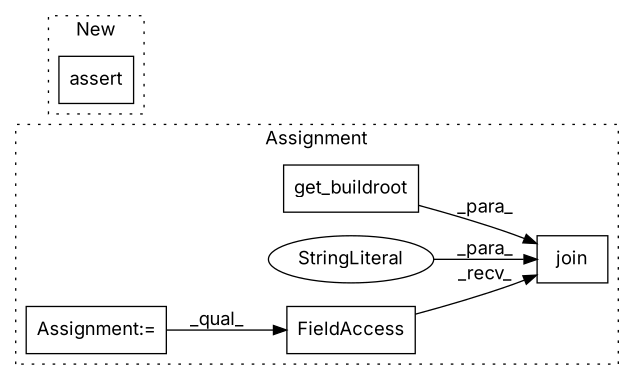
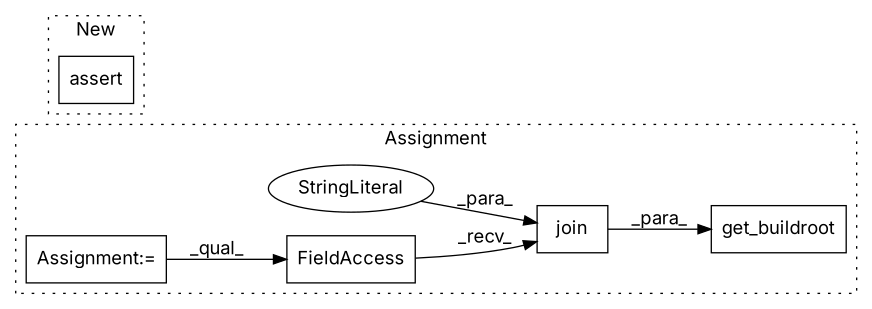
(472, 221) -> (653, 229)
